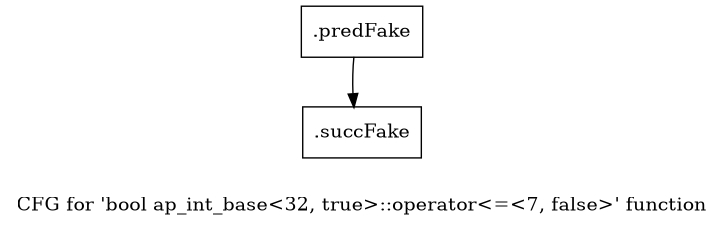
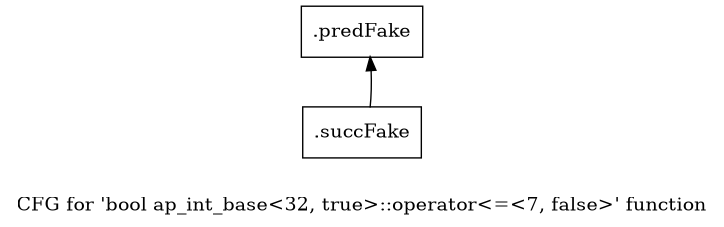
(353, 75) -> (371, 89)
